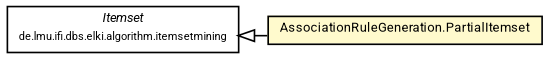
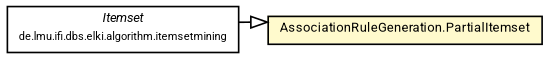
(261, 36) -> (244, 22)
